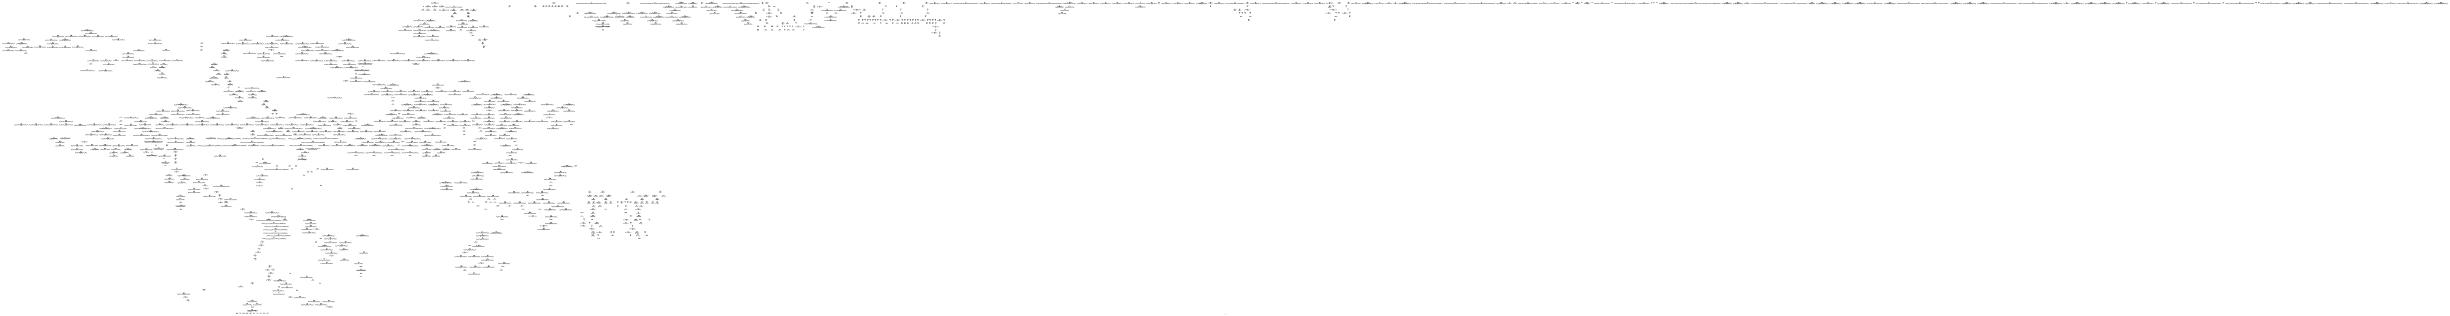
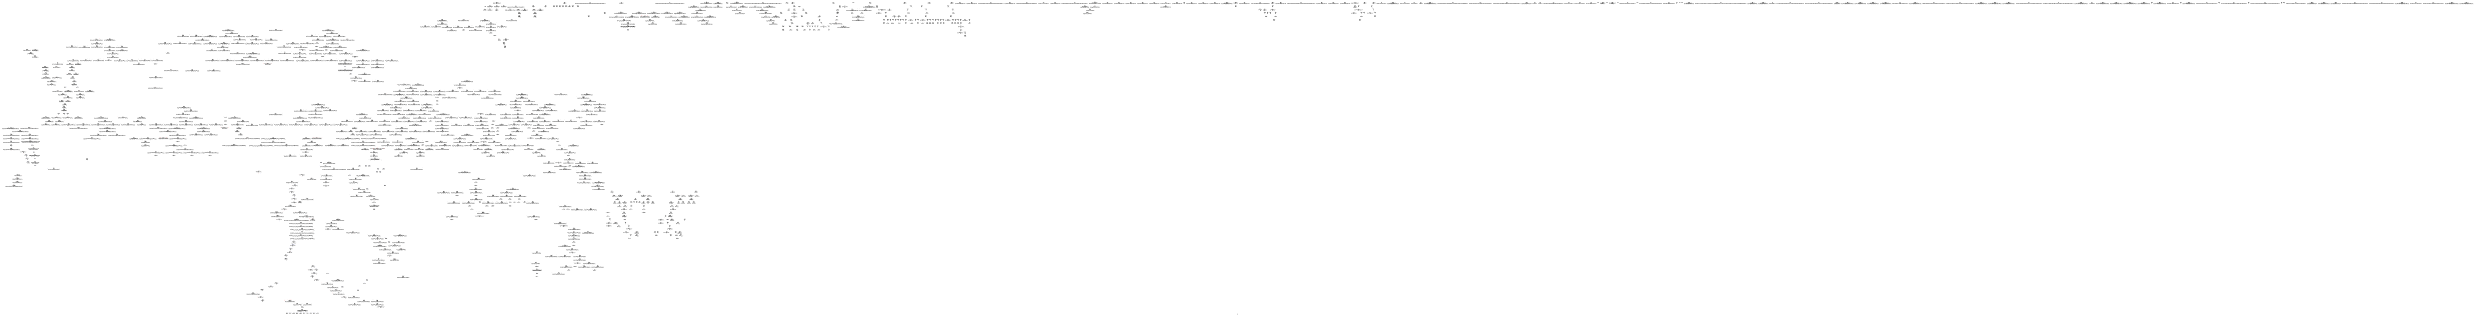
none -> (531, 138)
